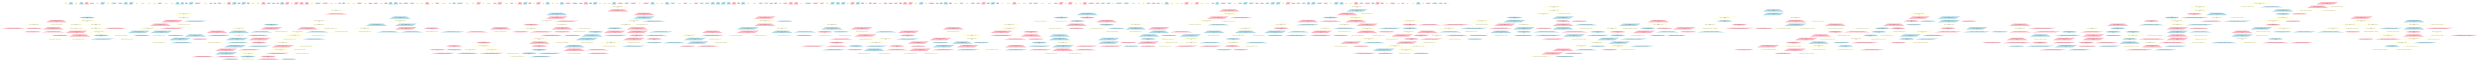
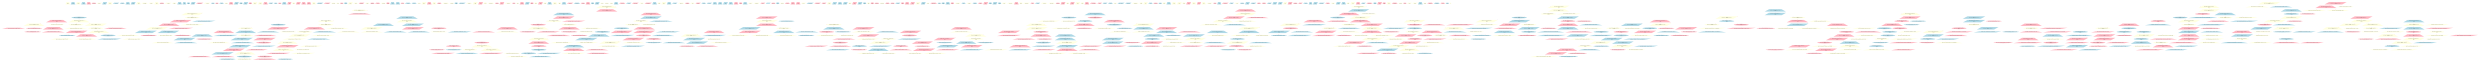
none -> (2284, 25)
